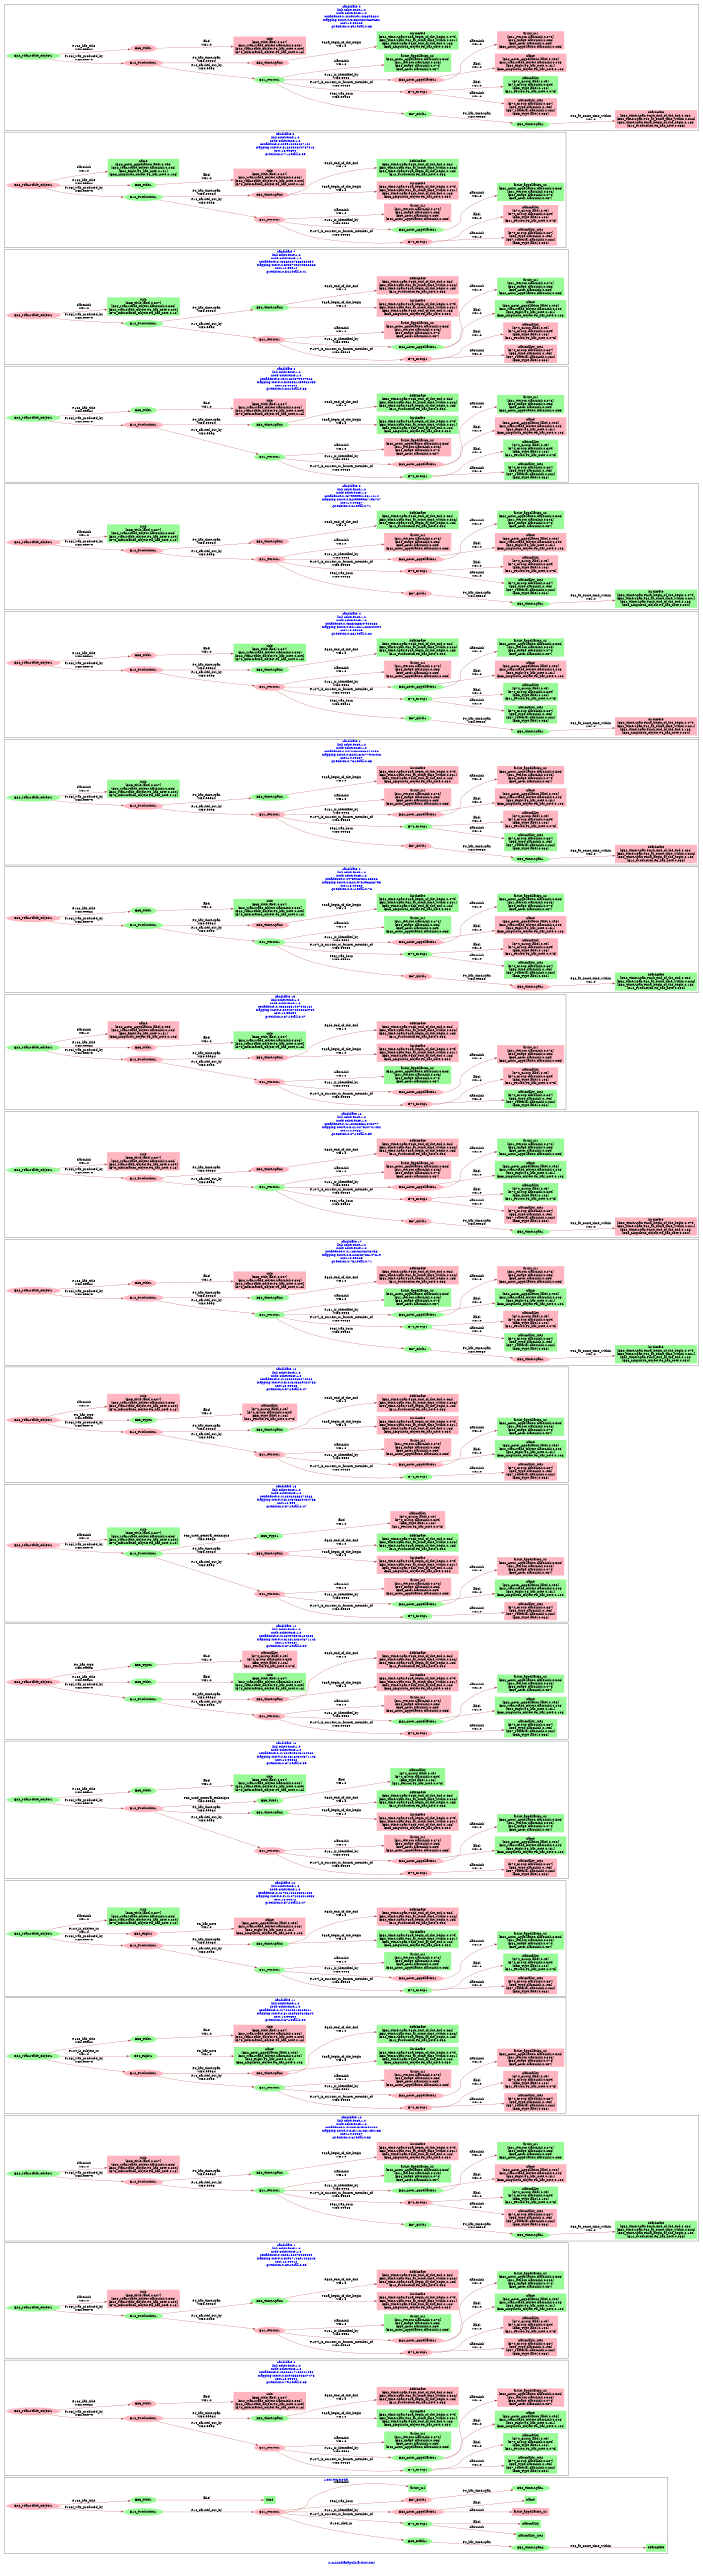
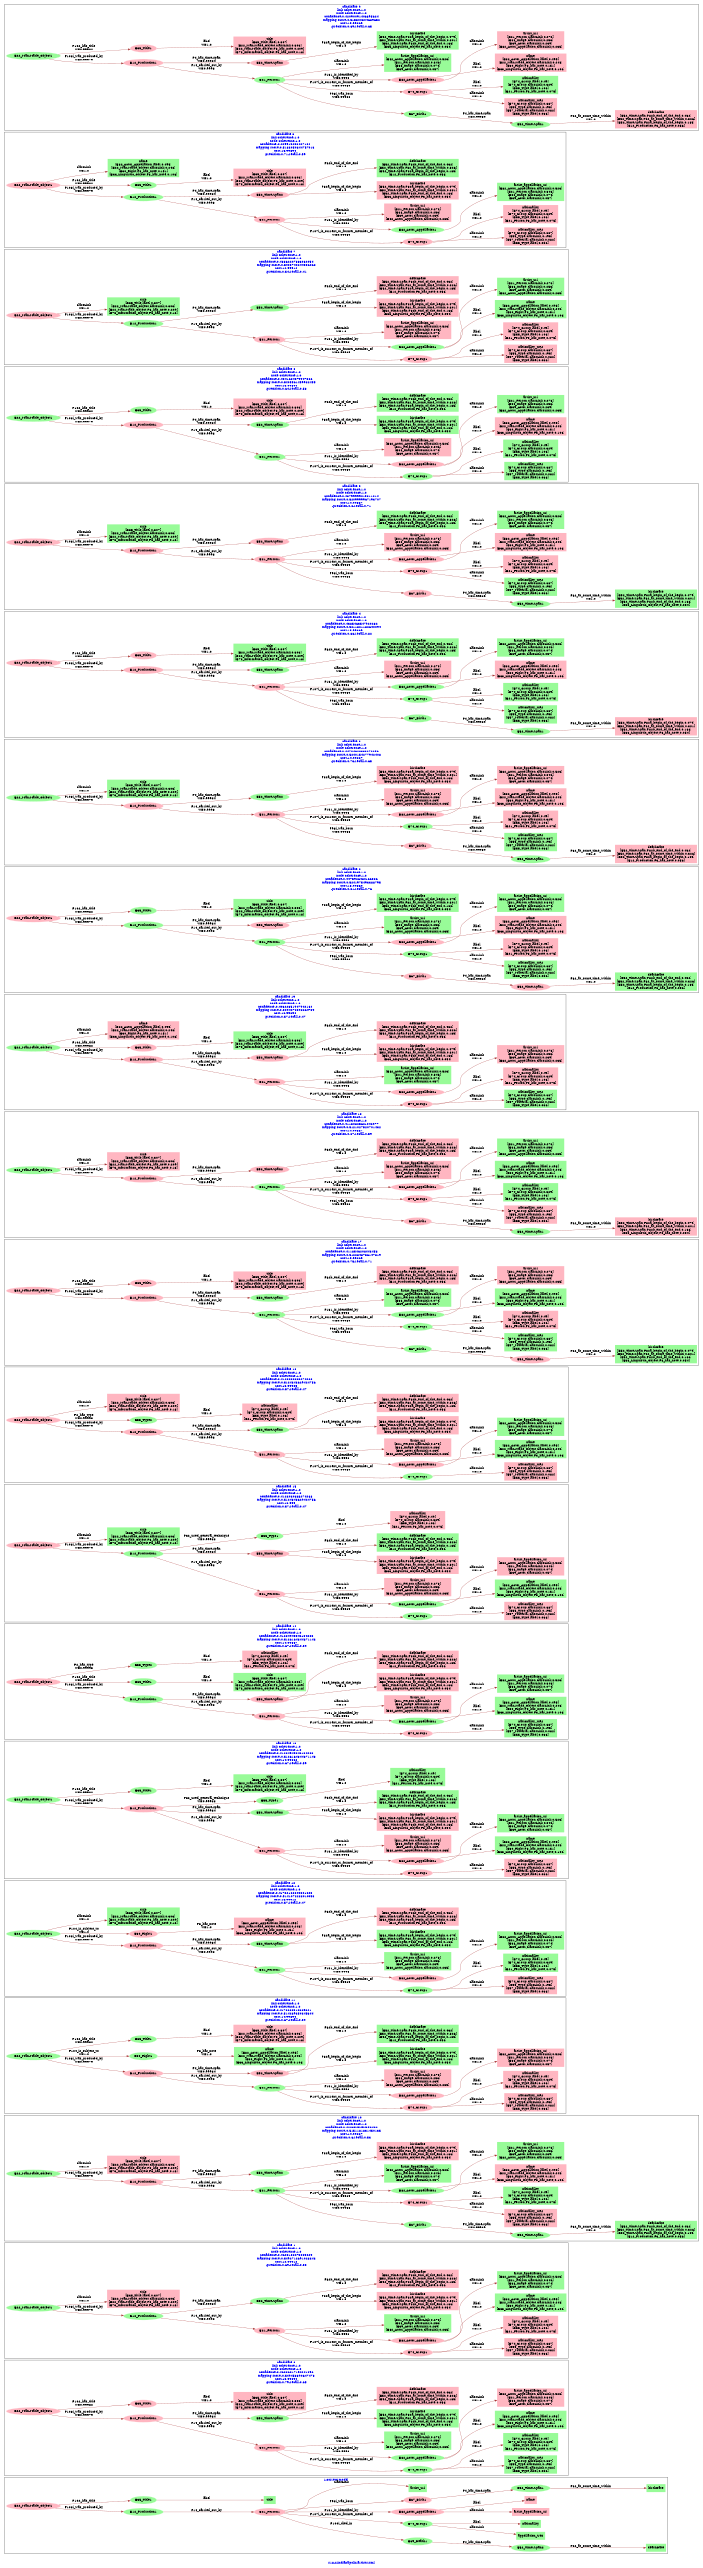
none -> (656, 2488)
(270, 2500) -> (270, 2500)
(531, 2500) -> (531, 2500)
(531, 2536) -> (531, 2536)
